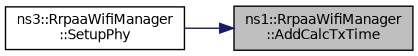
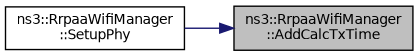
(323, 28) -> (323, 28)
